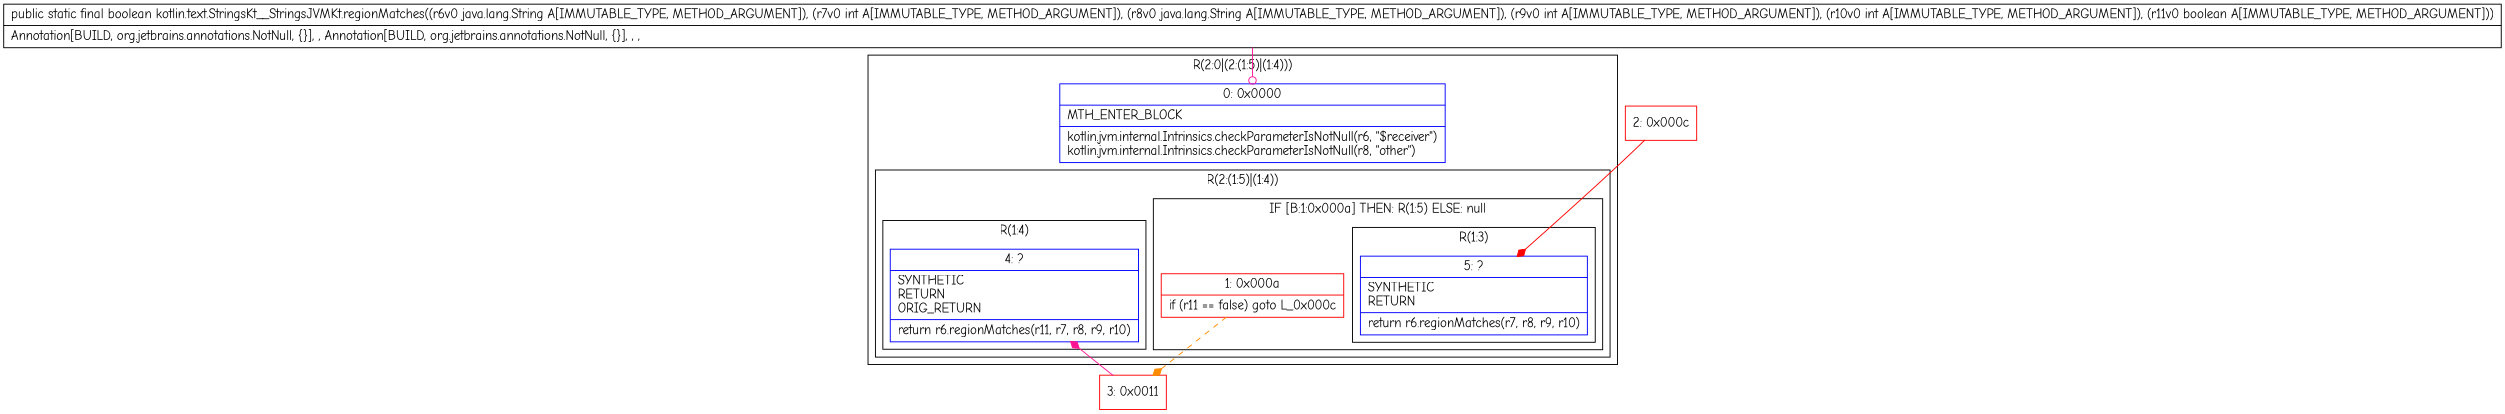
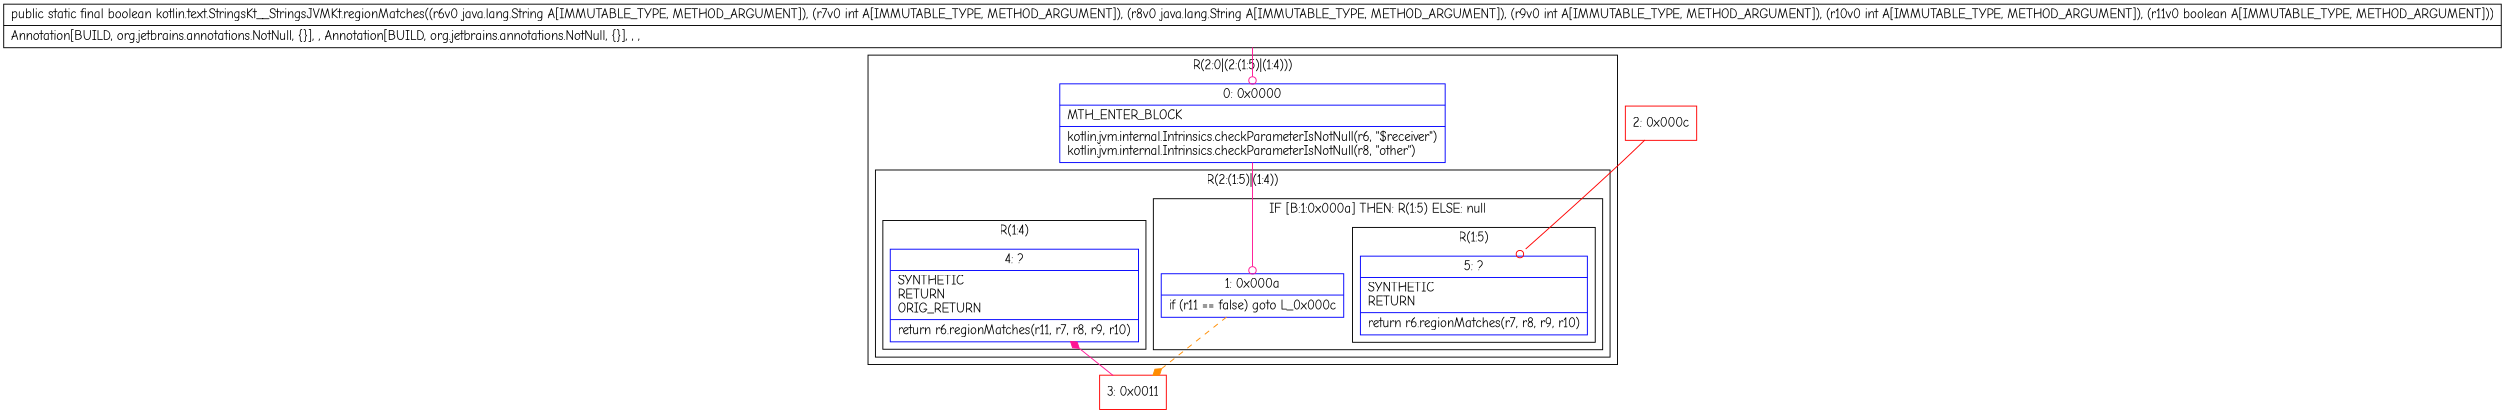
(1589, 192) -> (1589, 192)
none -> (1252, 214)
(1474, 238) -> (1474, 238)
(1252, 296) -> (1252, 296)
